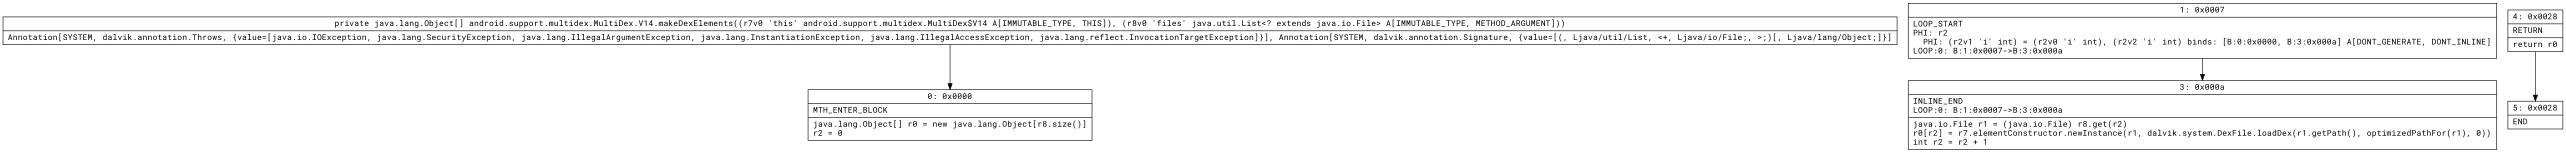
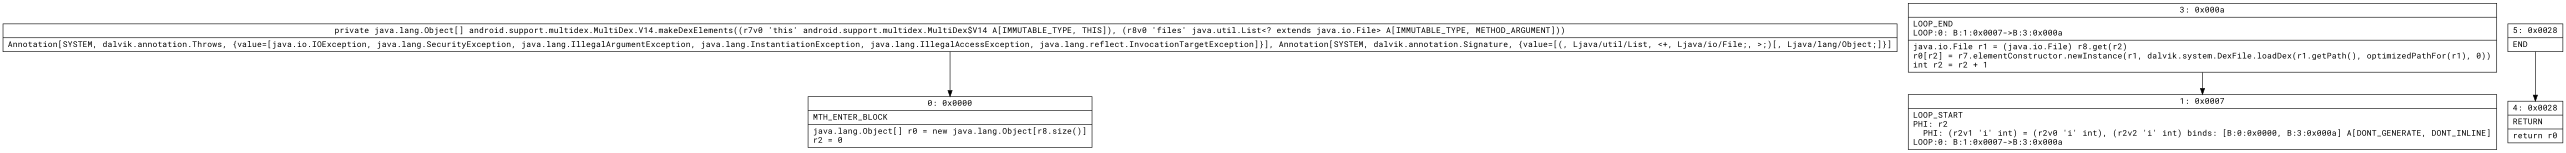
(2202, 66) -> (2202, 80)
(2535, 73) -> (2535, 73)
(1938, 101) -> (1933, 24)
